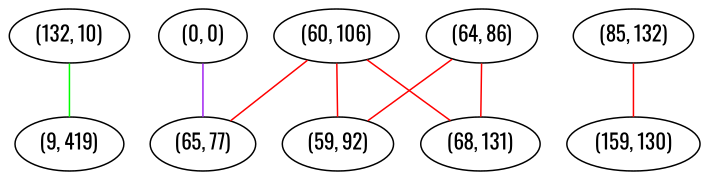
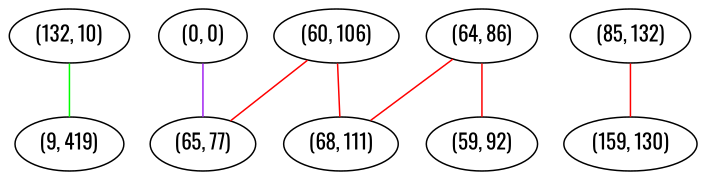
(337, 90) -> none
(480, 144) -> (341, 144)
